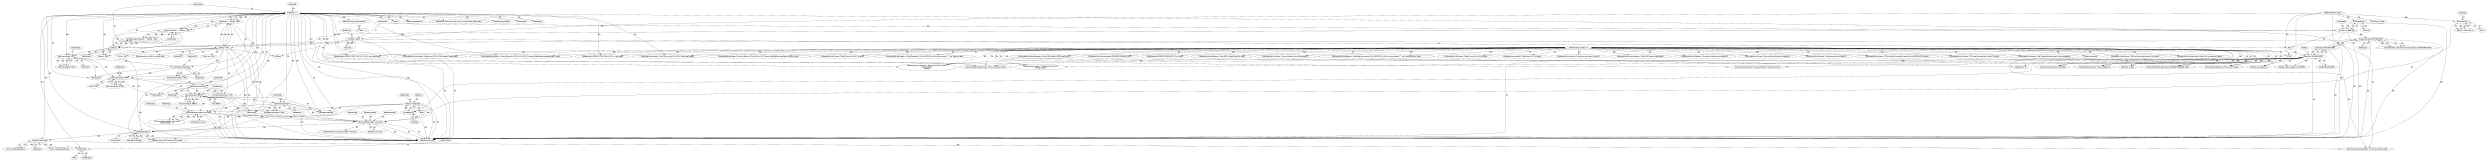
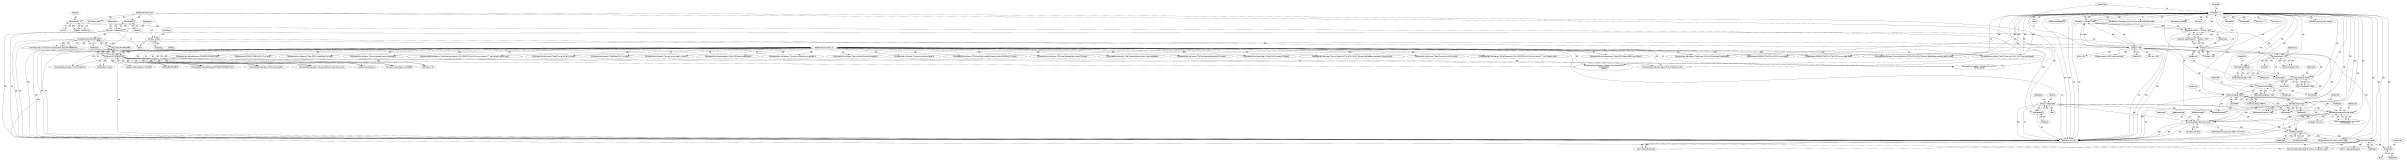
none -> (2199, 22)
none -> (2261, 22)
(357, 26) -> (2247, 17)
(2008, 49) -> none
(278, 56) -> none
(2091, 56) -> none
(2289, 56) -> none
(2128, 67) -> (104, 67)
